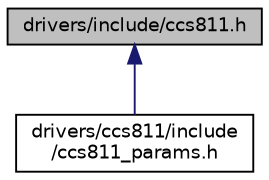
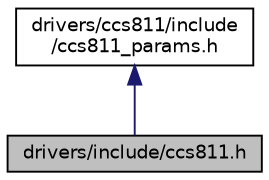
(135, 89) -> (135, 110)
